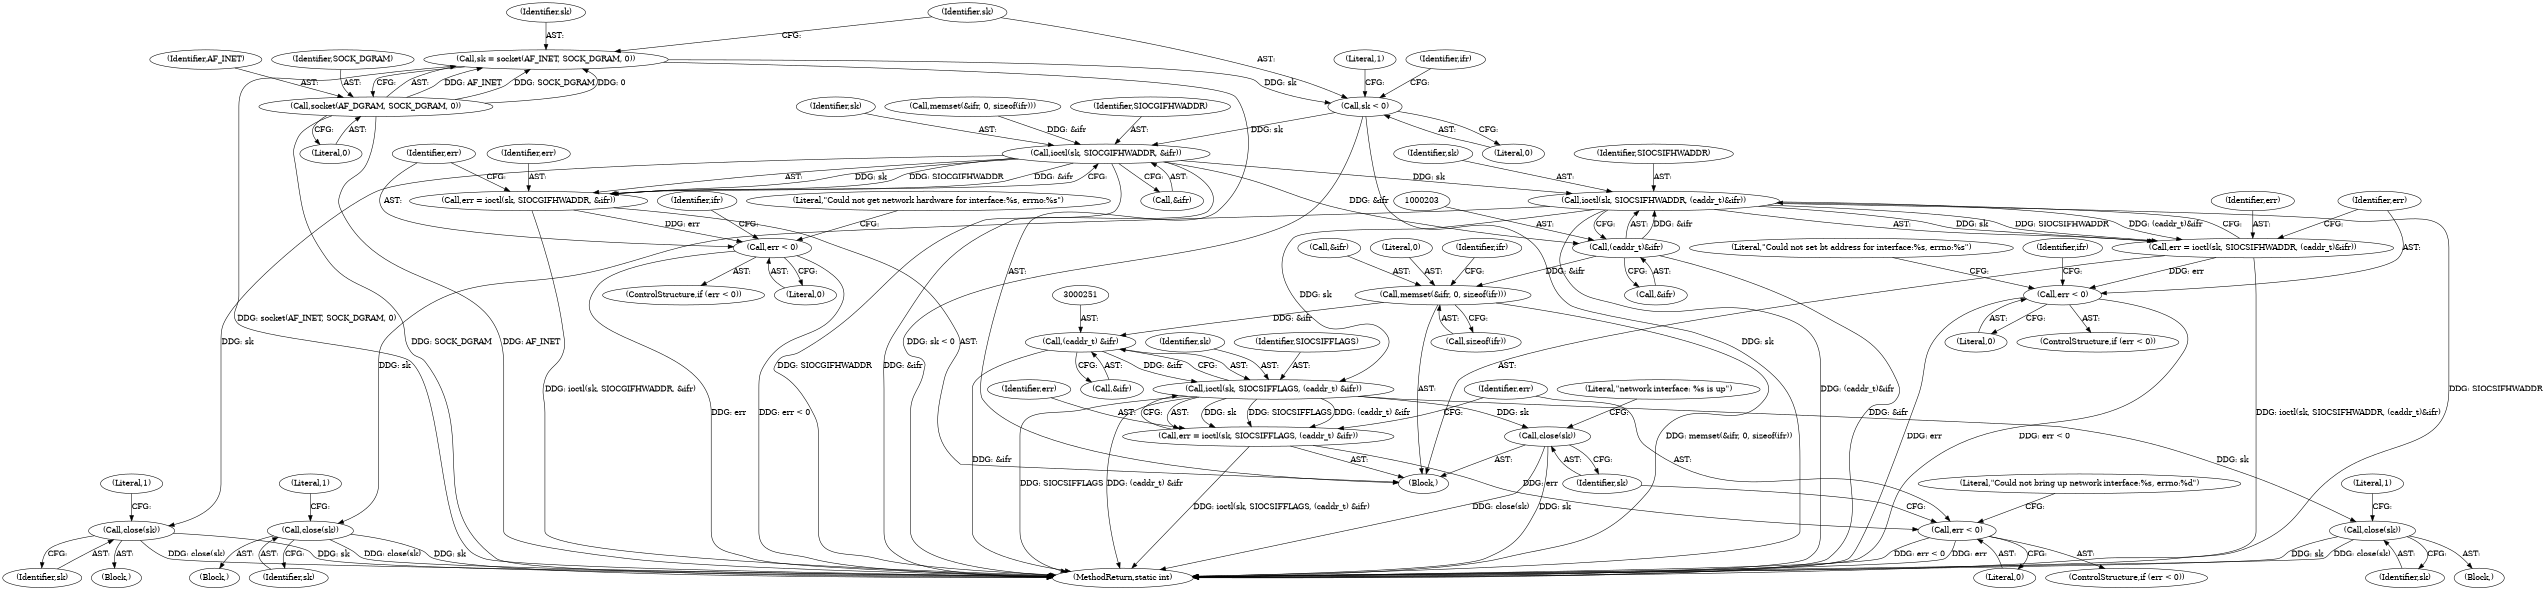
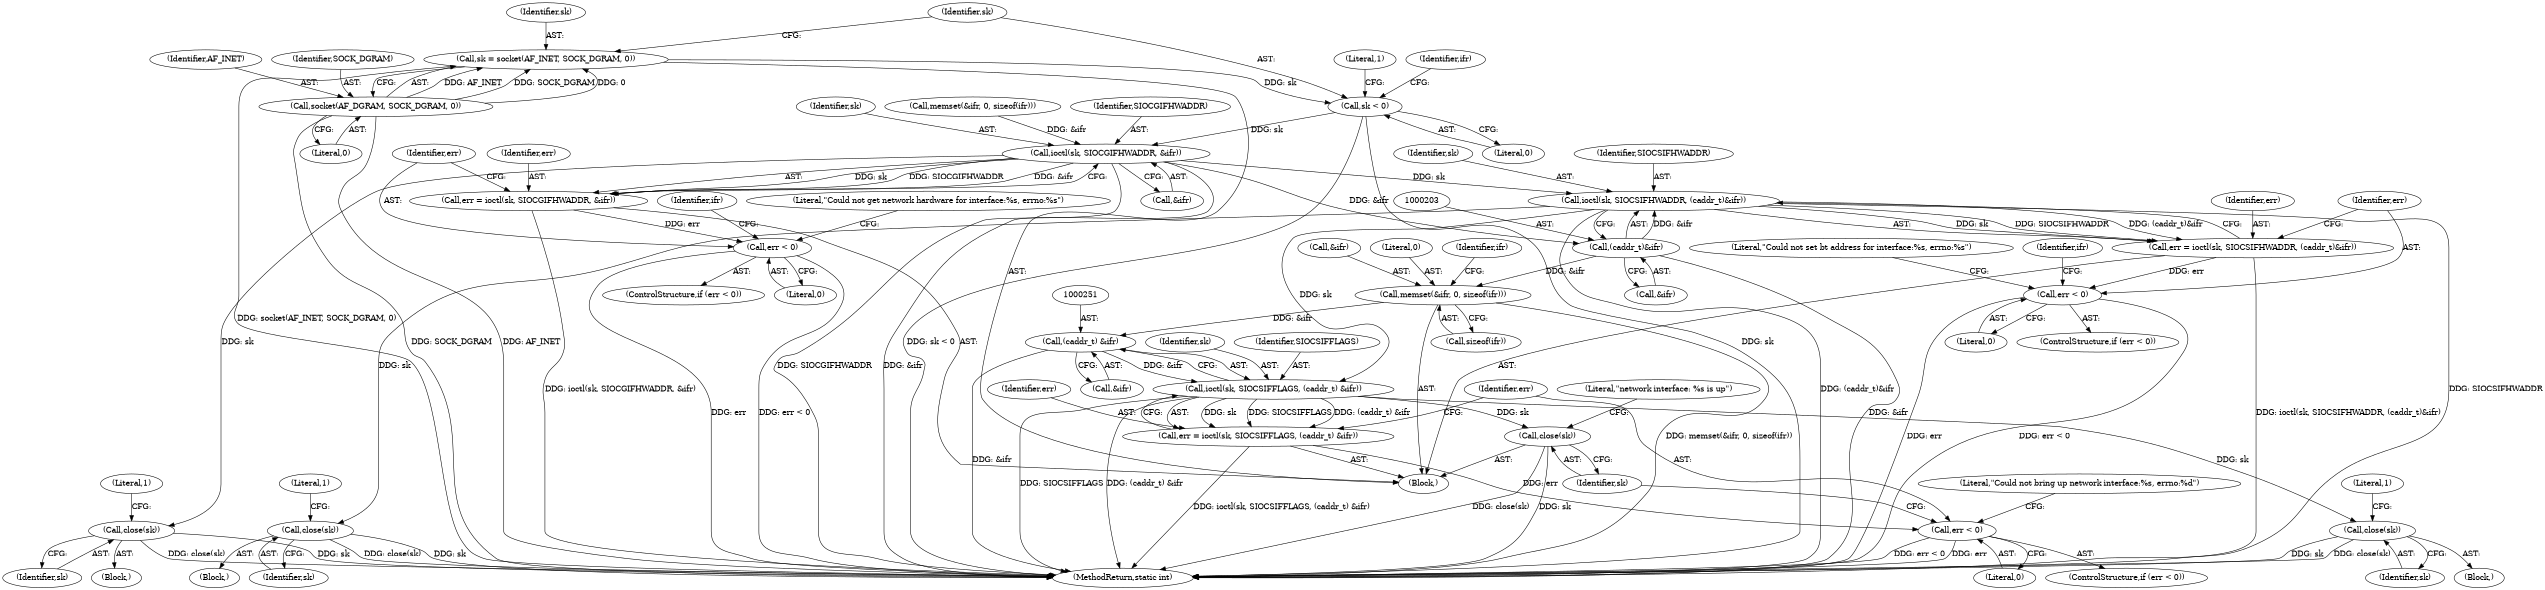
(1081, 295) -> (1081, 295)
